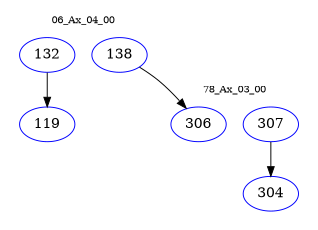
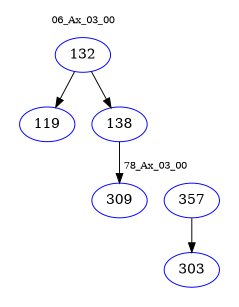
(83, 21) -> (83, 21)
none -> (99, 85)
(199, 124) -> (120, 200)
(271, 124) -> (192, 200)
(271, 194) -> (192, 270)
